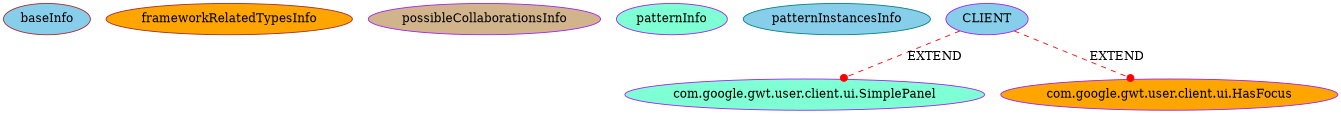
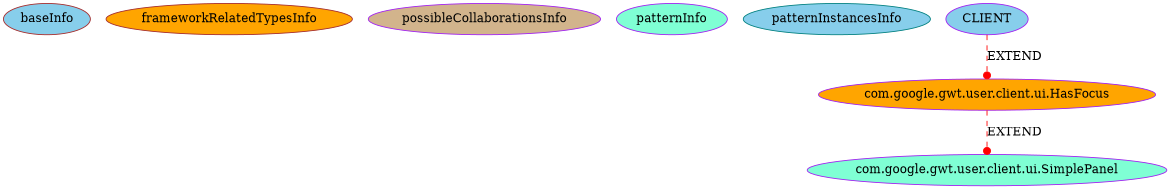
(904, 54) -> (987, 129)
